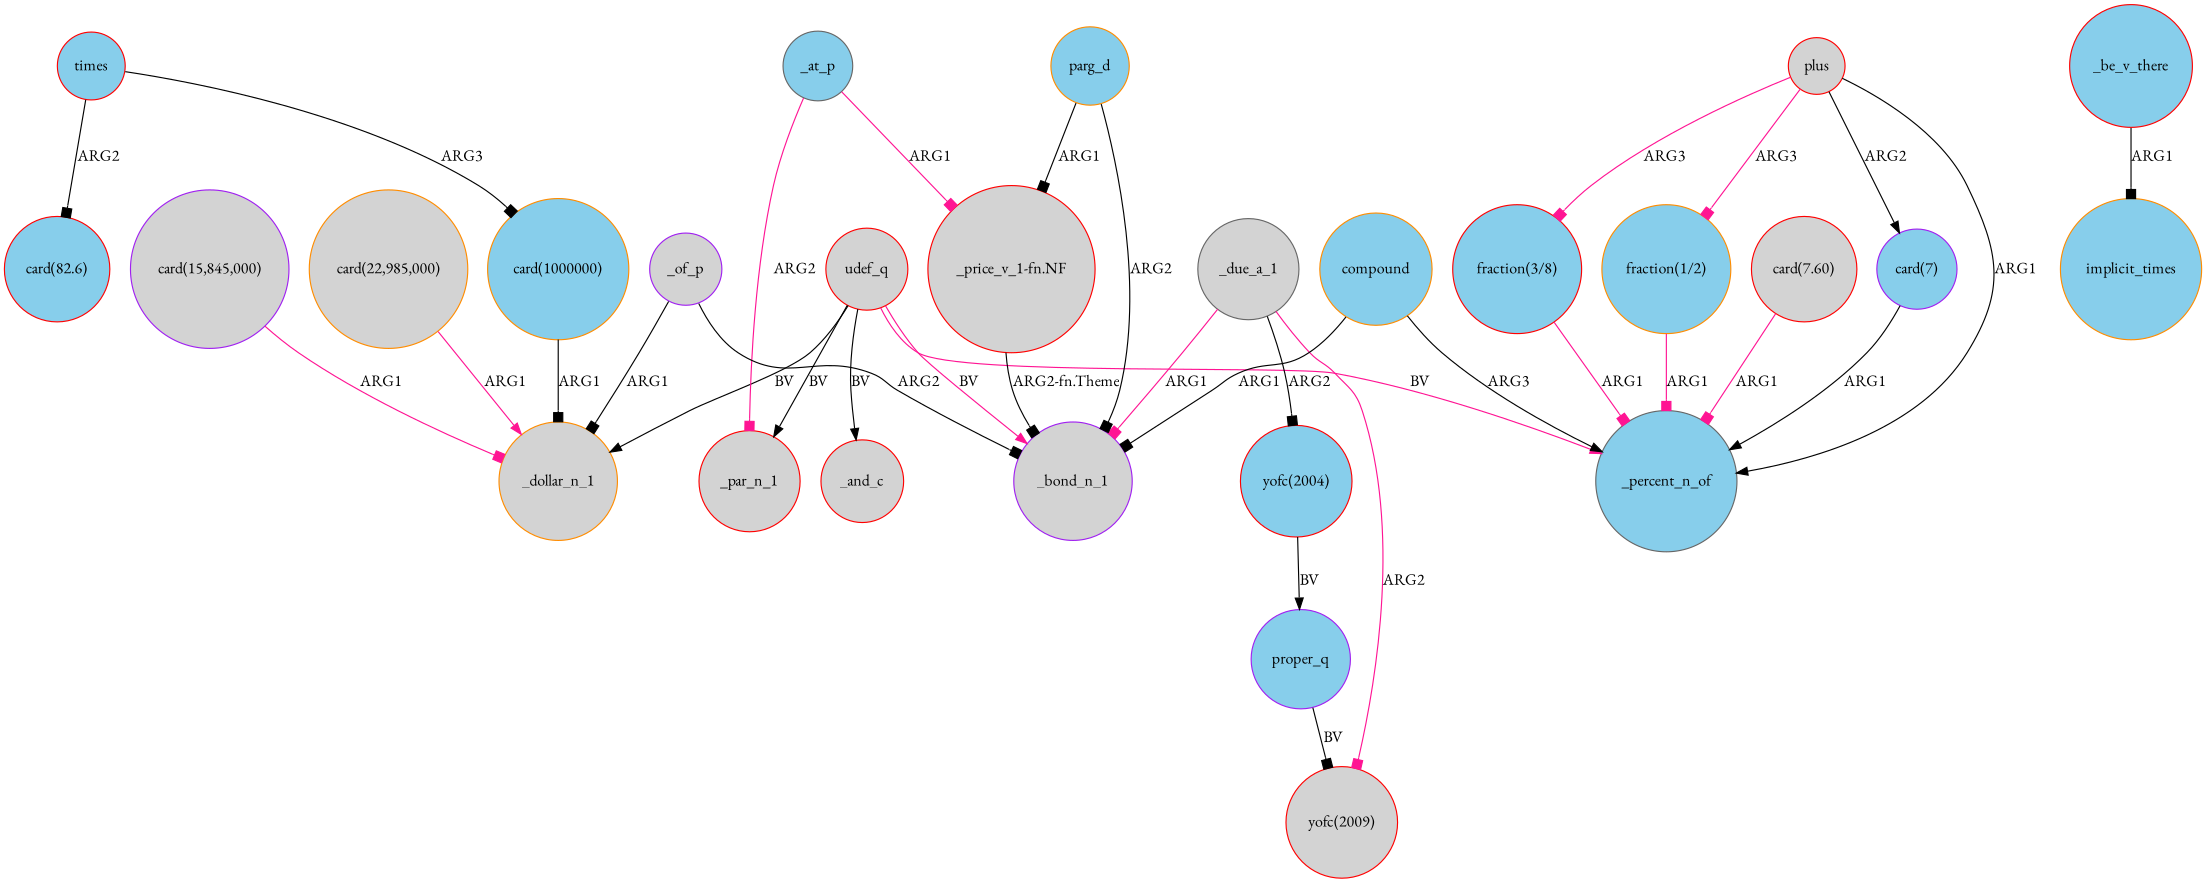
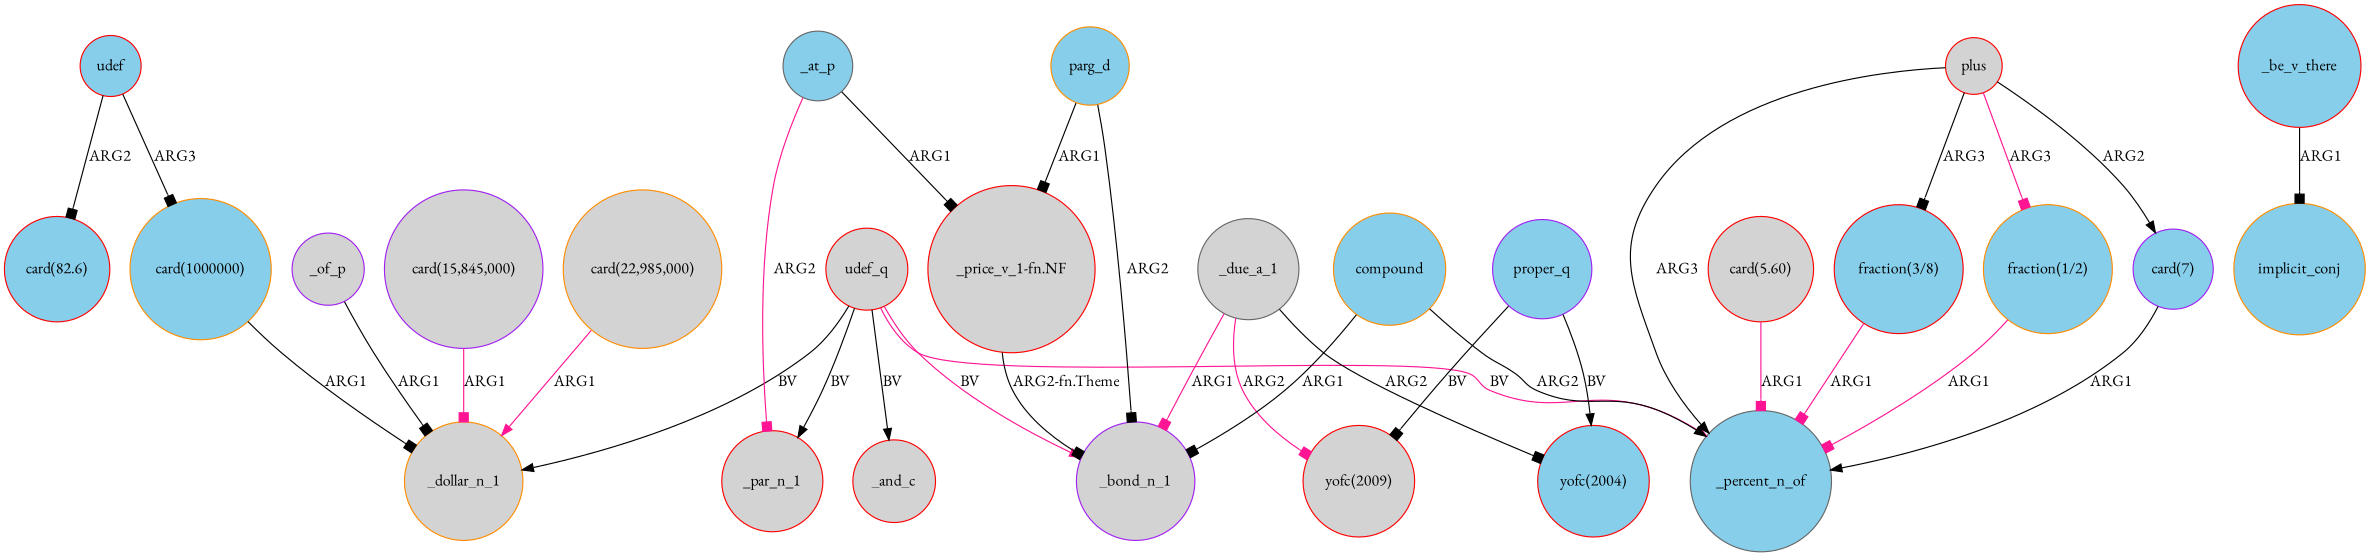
(91, 66) -> (111, 66)
(1672, 133) -> (1945, 145)
(894, 146) -> (894, 146)
(1804, 269) -> (1761, 269)
(2015, 269) -> (1677, 269)
(2131, 269) -> (2300, 269)
(842, 367) -> none
(1509, 382) -> (1558, 382)
(1298, 567) -> (1580, 363)
